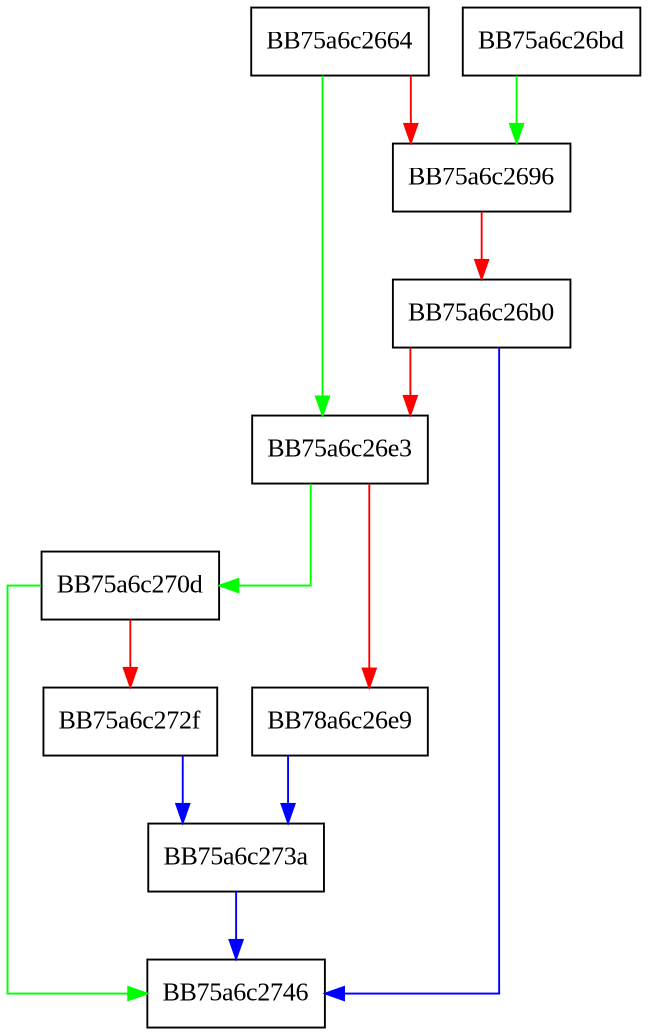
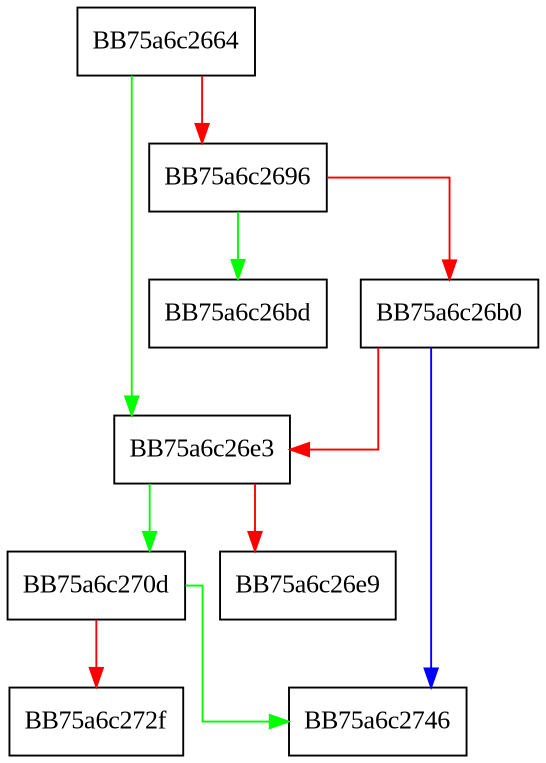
(517, 100) -> (238, 236)
(340, 722) -> (308, 586)
(236, 858) -> none
